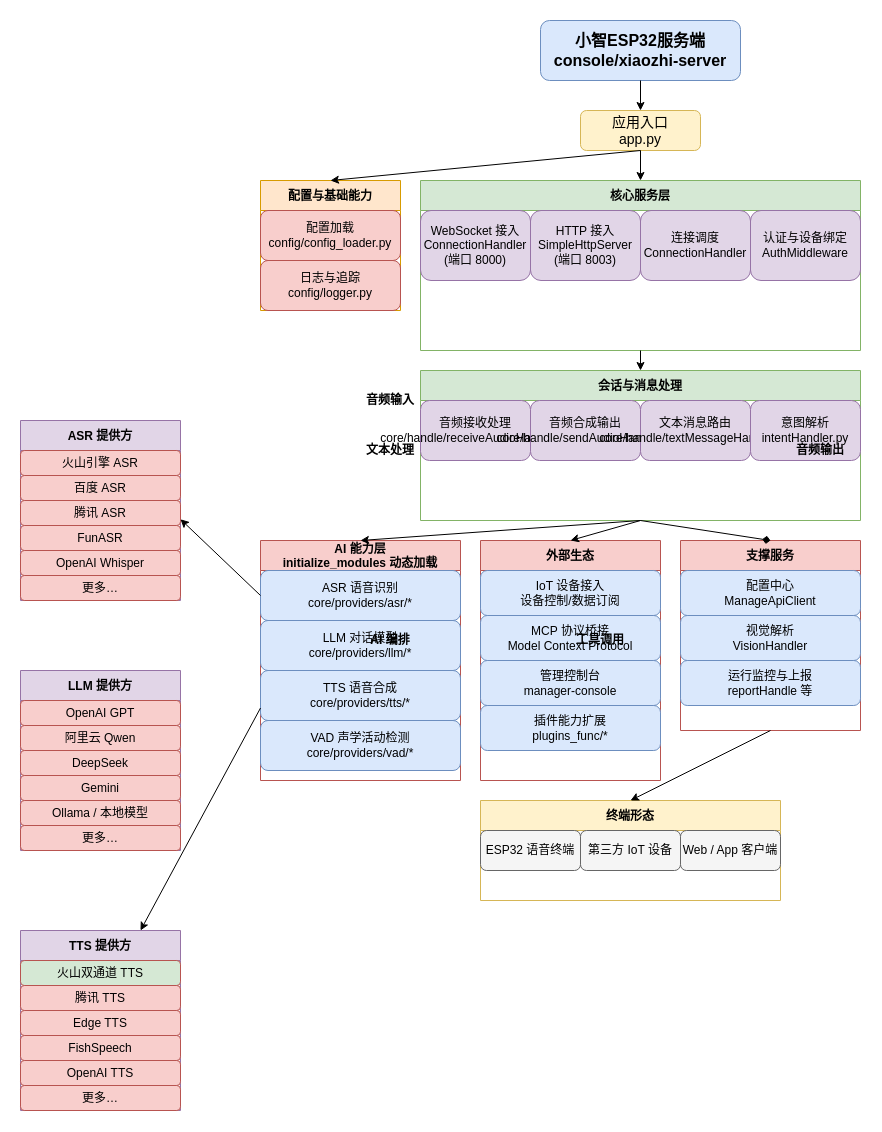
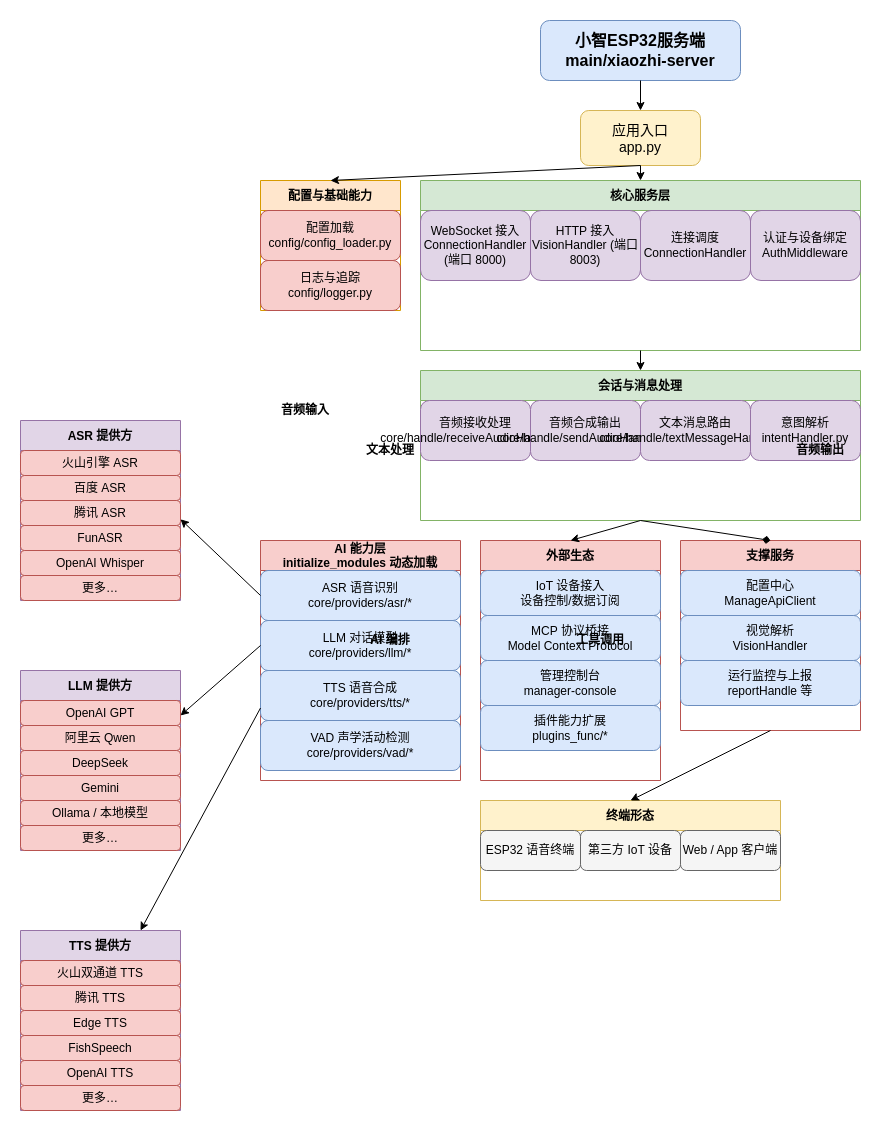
(641, 51) -> (641, 51)
(641, 131) -> (641, 138)
(586, 246) -> (586, 246)
(391, 401) -> (306, 411)
(497, 531) -> none
none -> (222, 679)
(101, 973) -> (101, 973)
